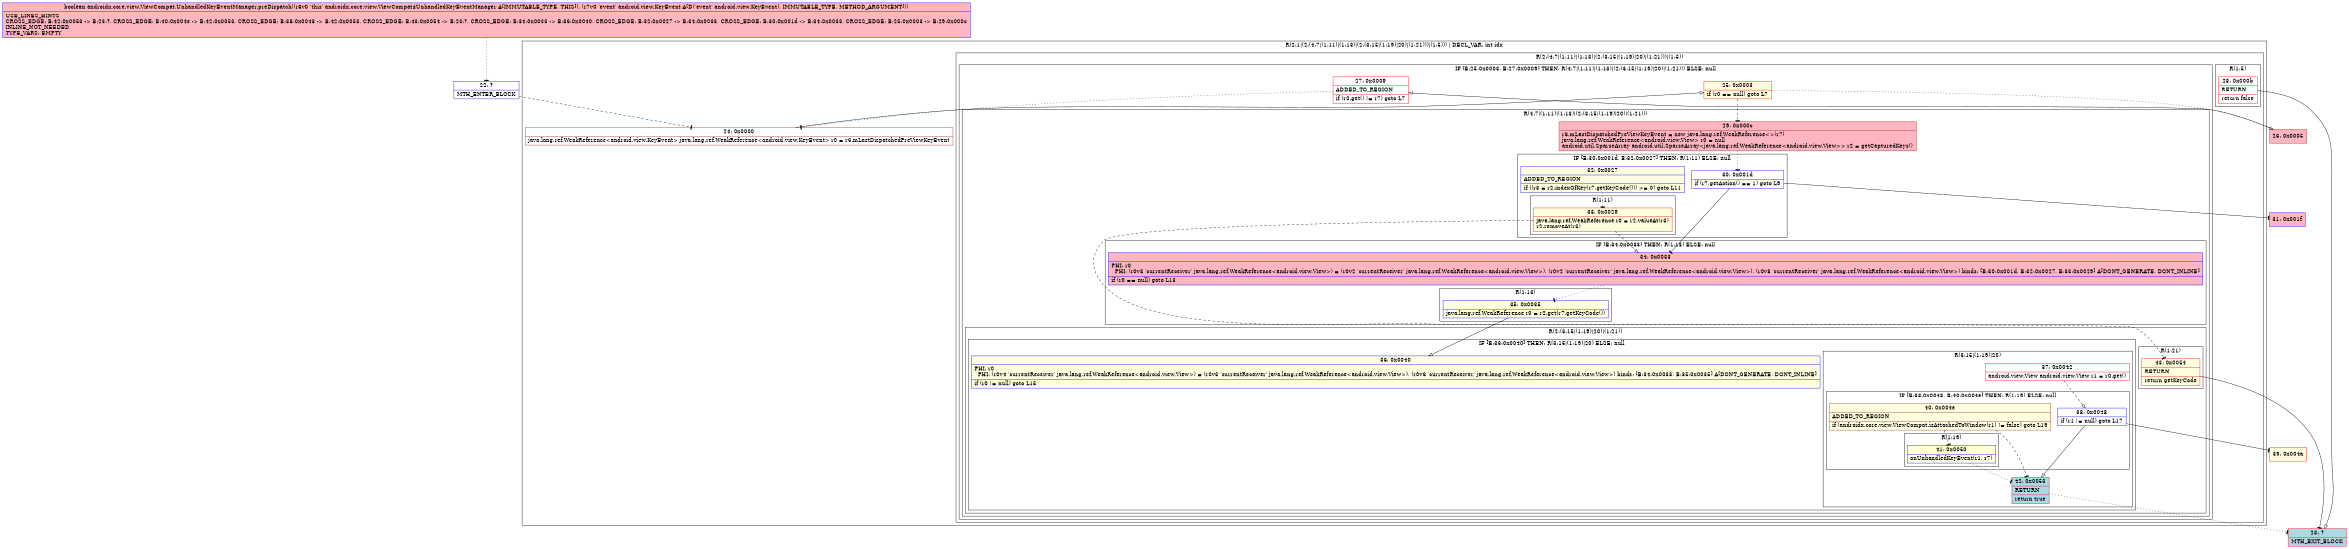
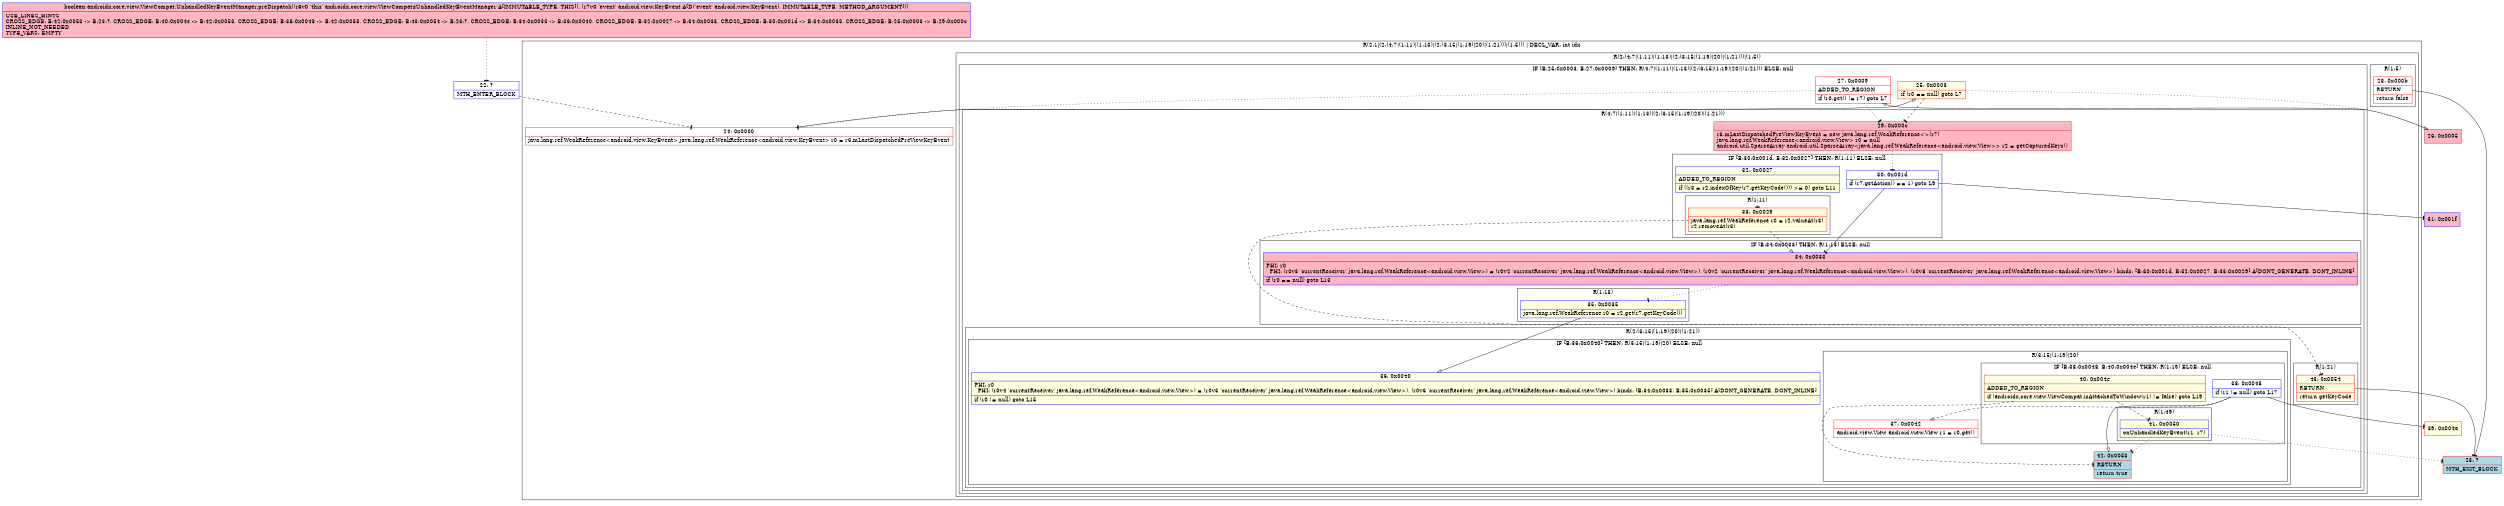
none -> (1872, 112)
(2332, 286) -> (2487, 251)
(2074, 394) -> (2082, 407)
(1952, 438) -> (2164, 412)
(2150, 510) -> (2325, 448)
